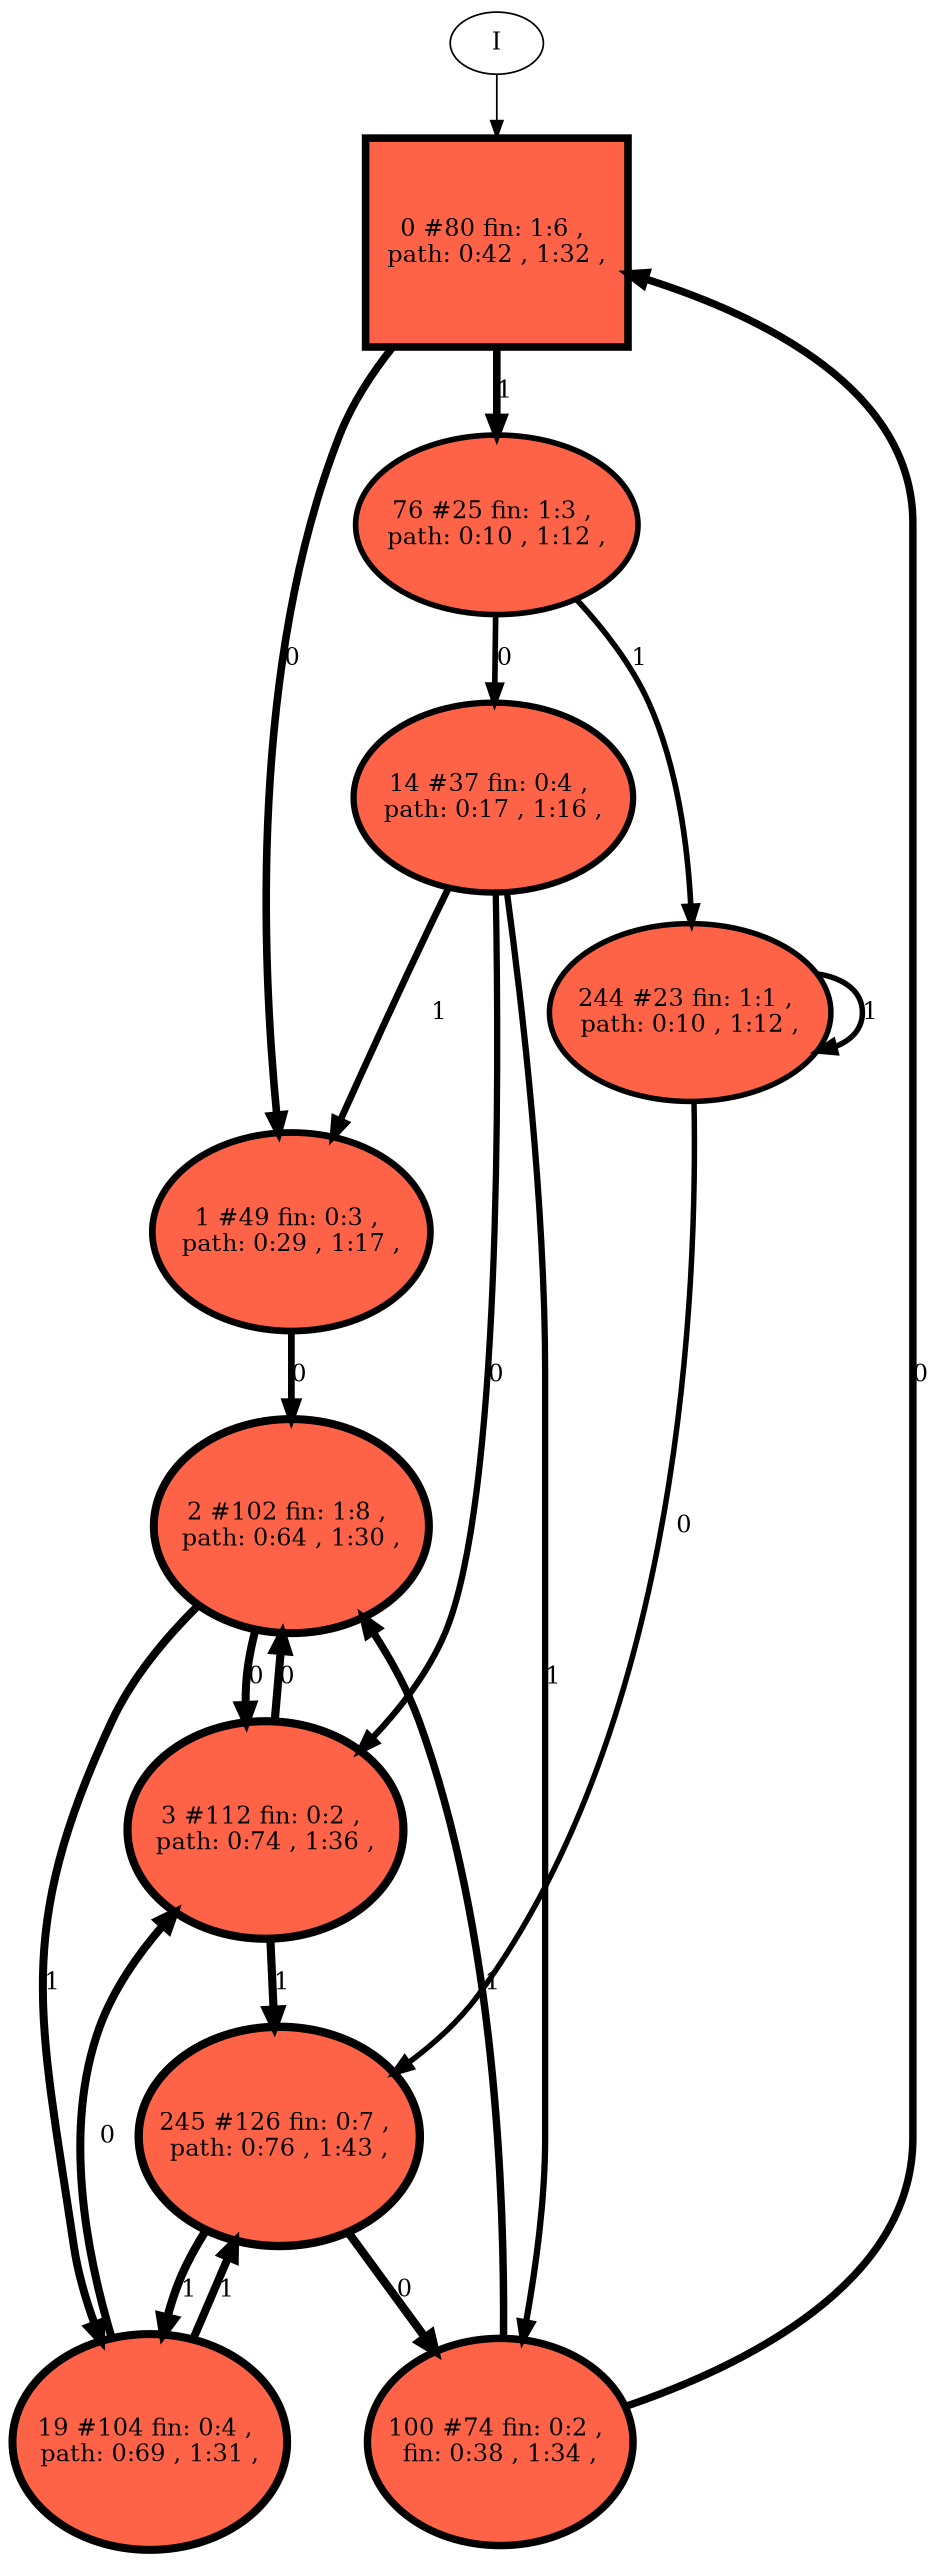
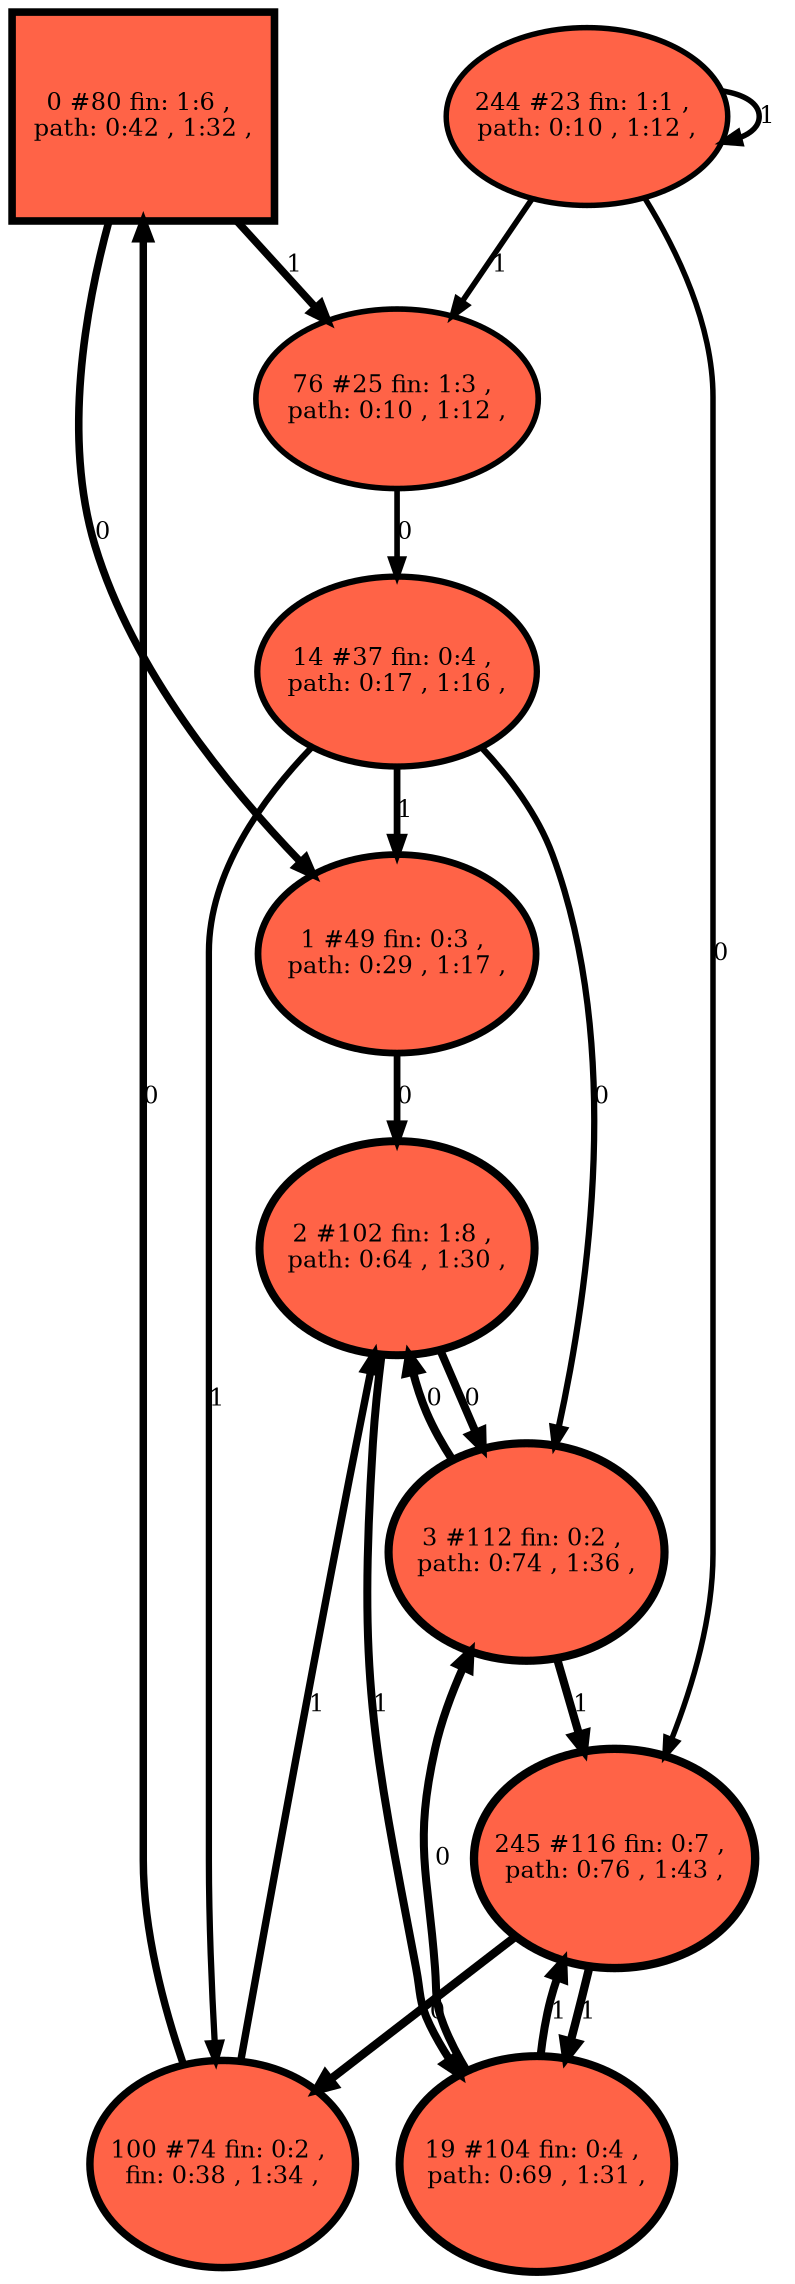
(497, 43) -> none
(663, 741) -> (497, 250)
(279, 2136) -> (615, 1858)
